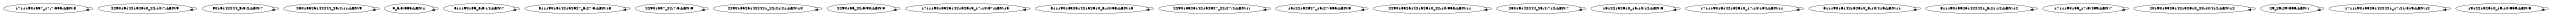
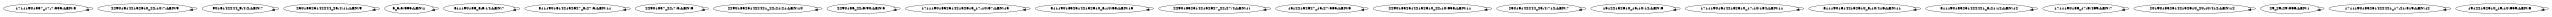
(238, 9) -> (238, 9)
(575, 9) -> (575, 9)
